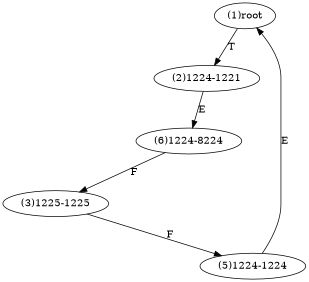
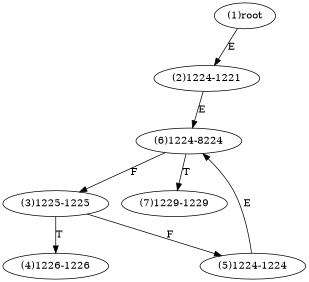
(232, 47) -> (232, 47)
(281, 143) -> (239, 202)
none -> (174, 204)
none -> (56, 266)
